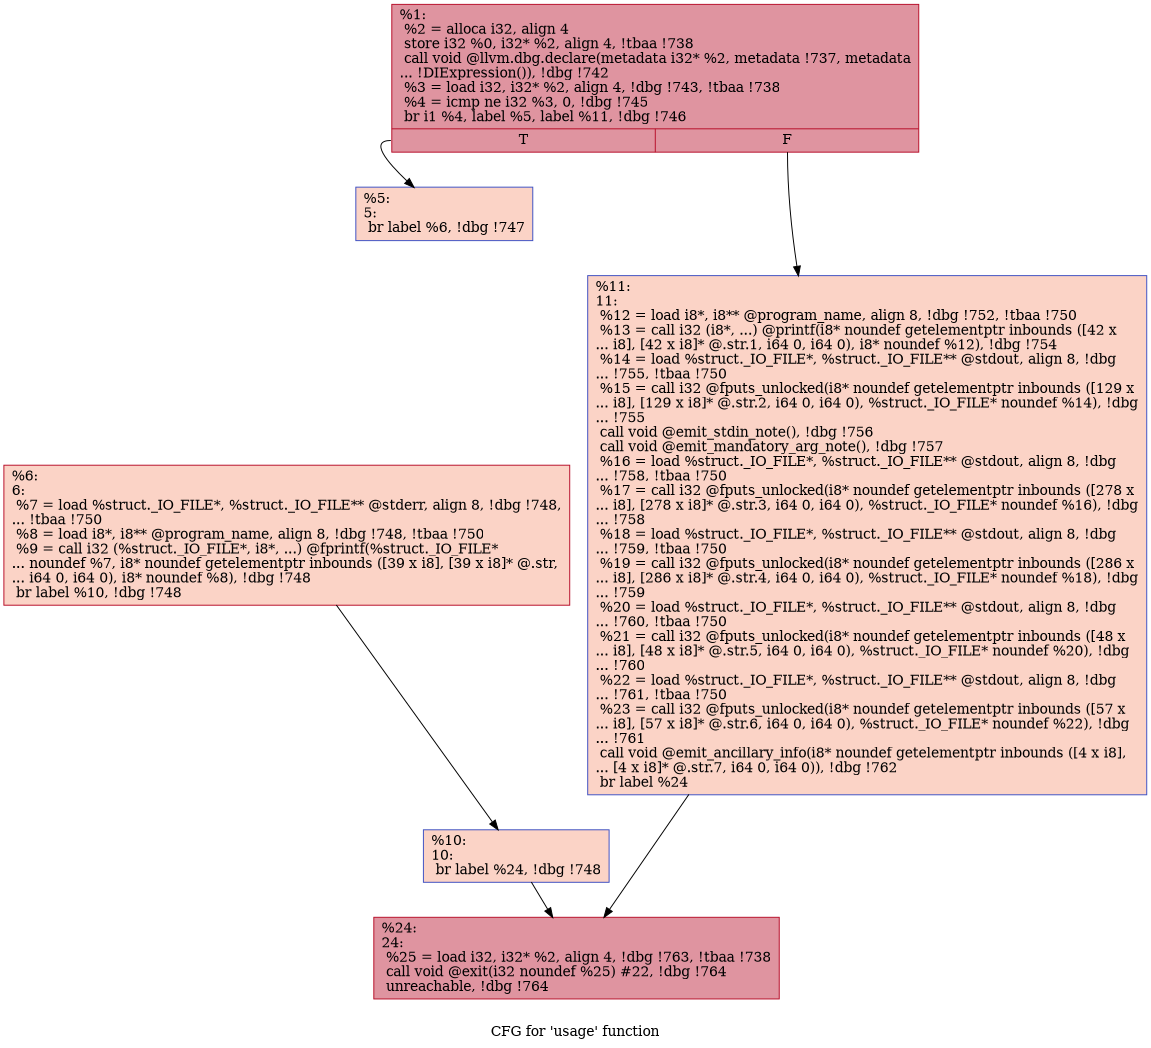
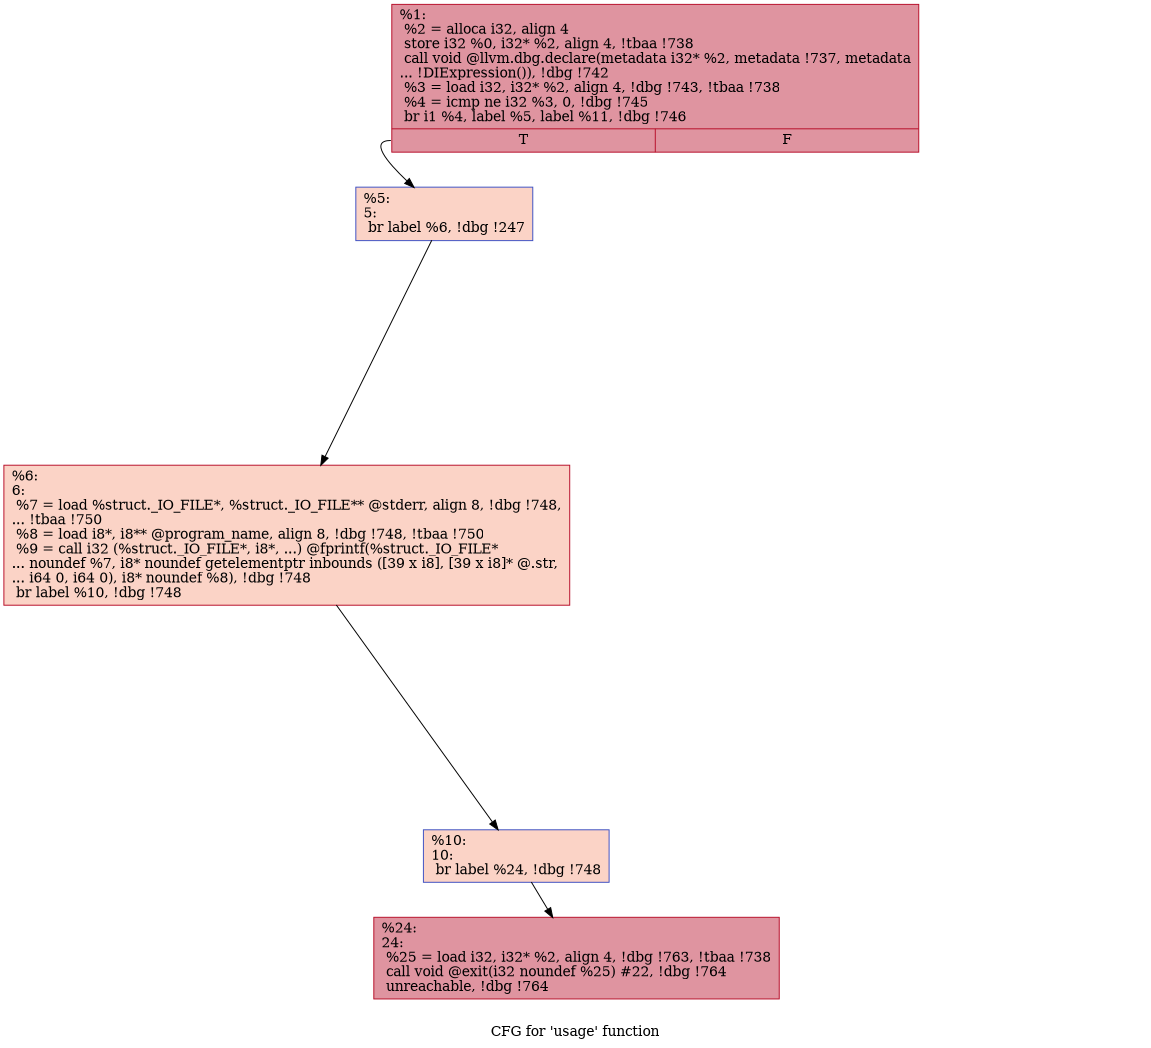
(444, 228) -> (444, 228)
none -> (378, 348)
(867, 535) -> none
